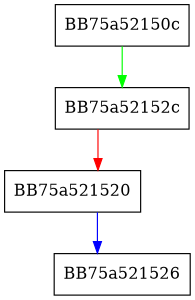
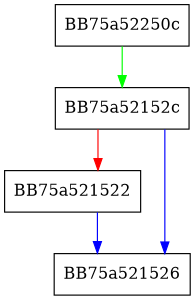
(122, 25) -> (122, 25)
none -> (165, 186)
(73, 191) -> (73, 191)
